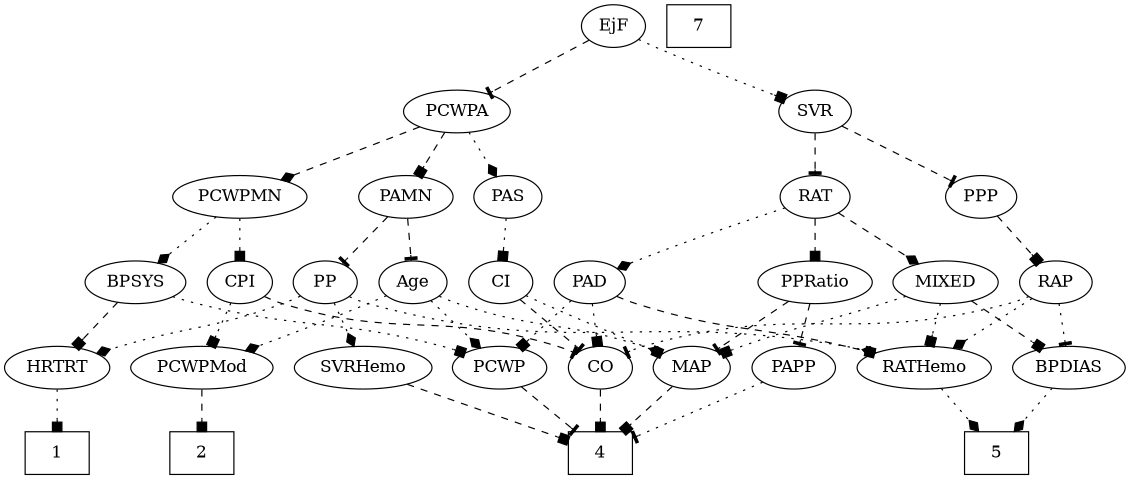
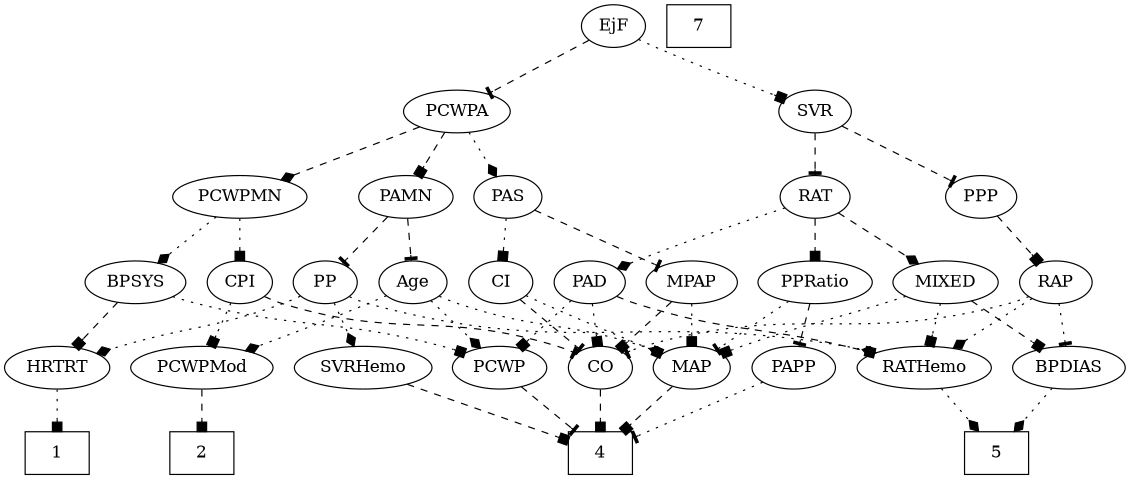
none -> (692, 282)
(765, 317) -> (765, 317)
